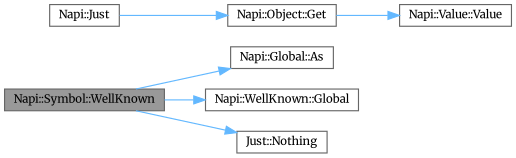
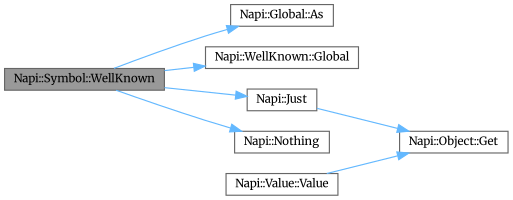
(362, 15) -> (362, 165)
none -> (200, 91)
(282, 142) -> (282, 142)
